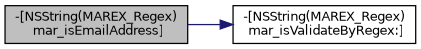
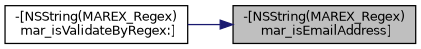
(204, 25) -> (204, 25)
